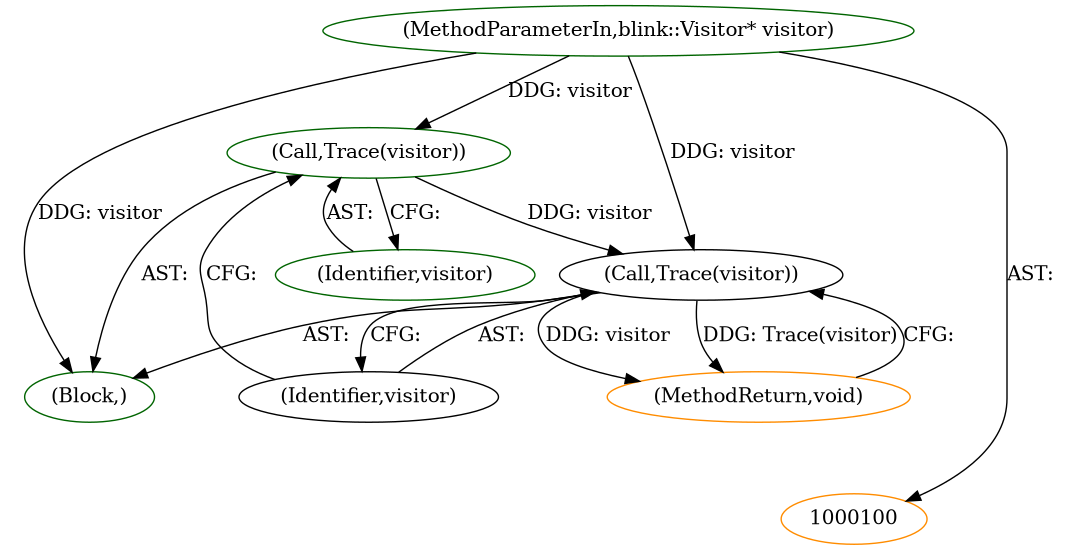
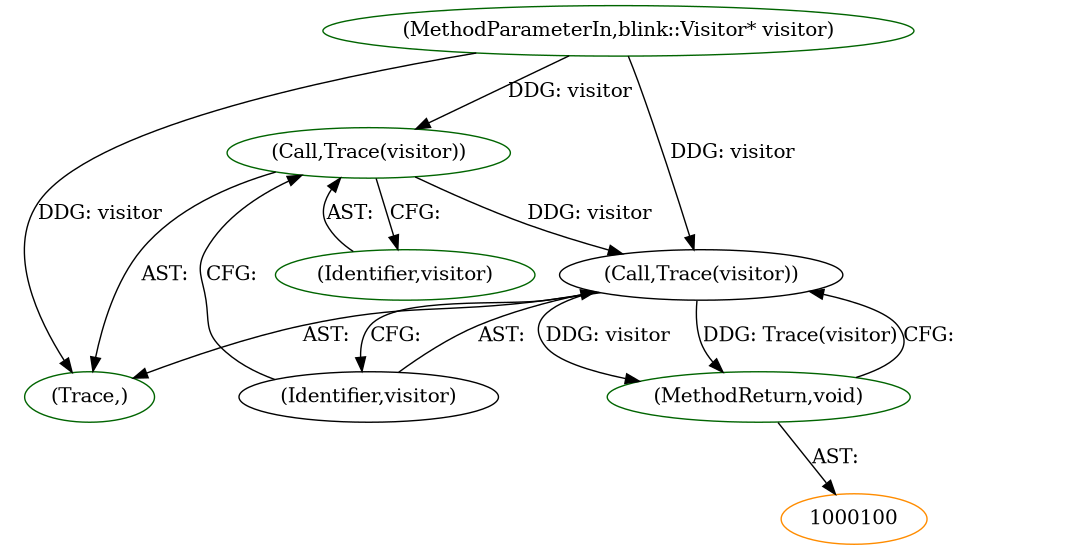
(1007, 214) -> (802, 453)
(90, 397) -> (90, 397)
(759, 397) -> (759, 397)
